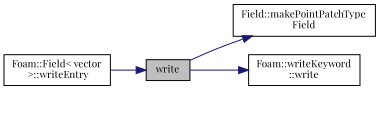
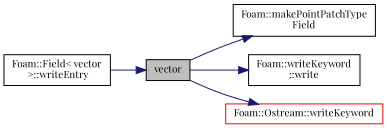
(304, 20) -> (304, 20)
(168, 70) -> (168, 70)
none -> (304, 114)
